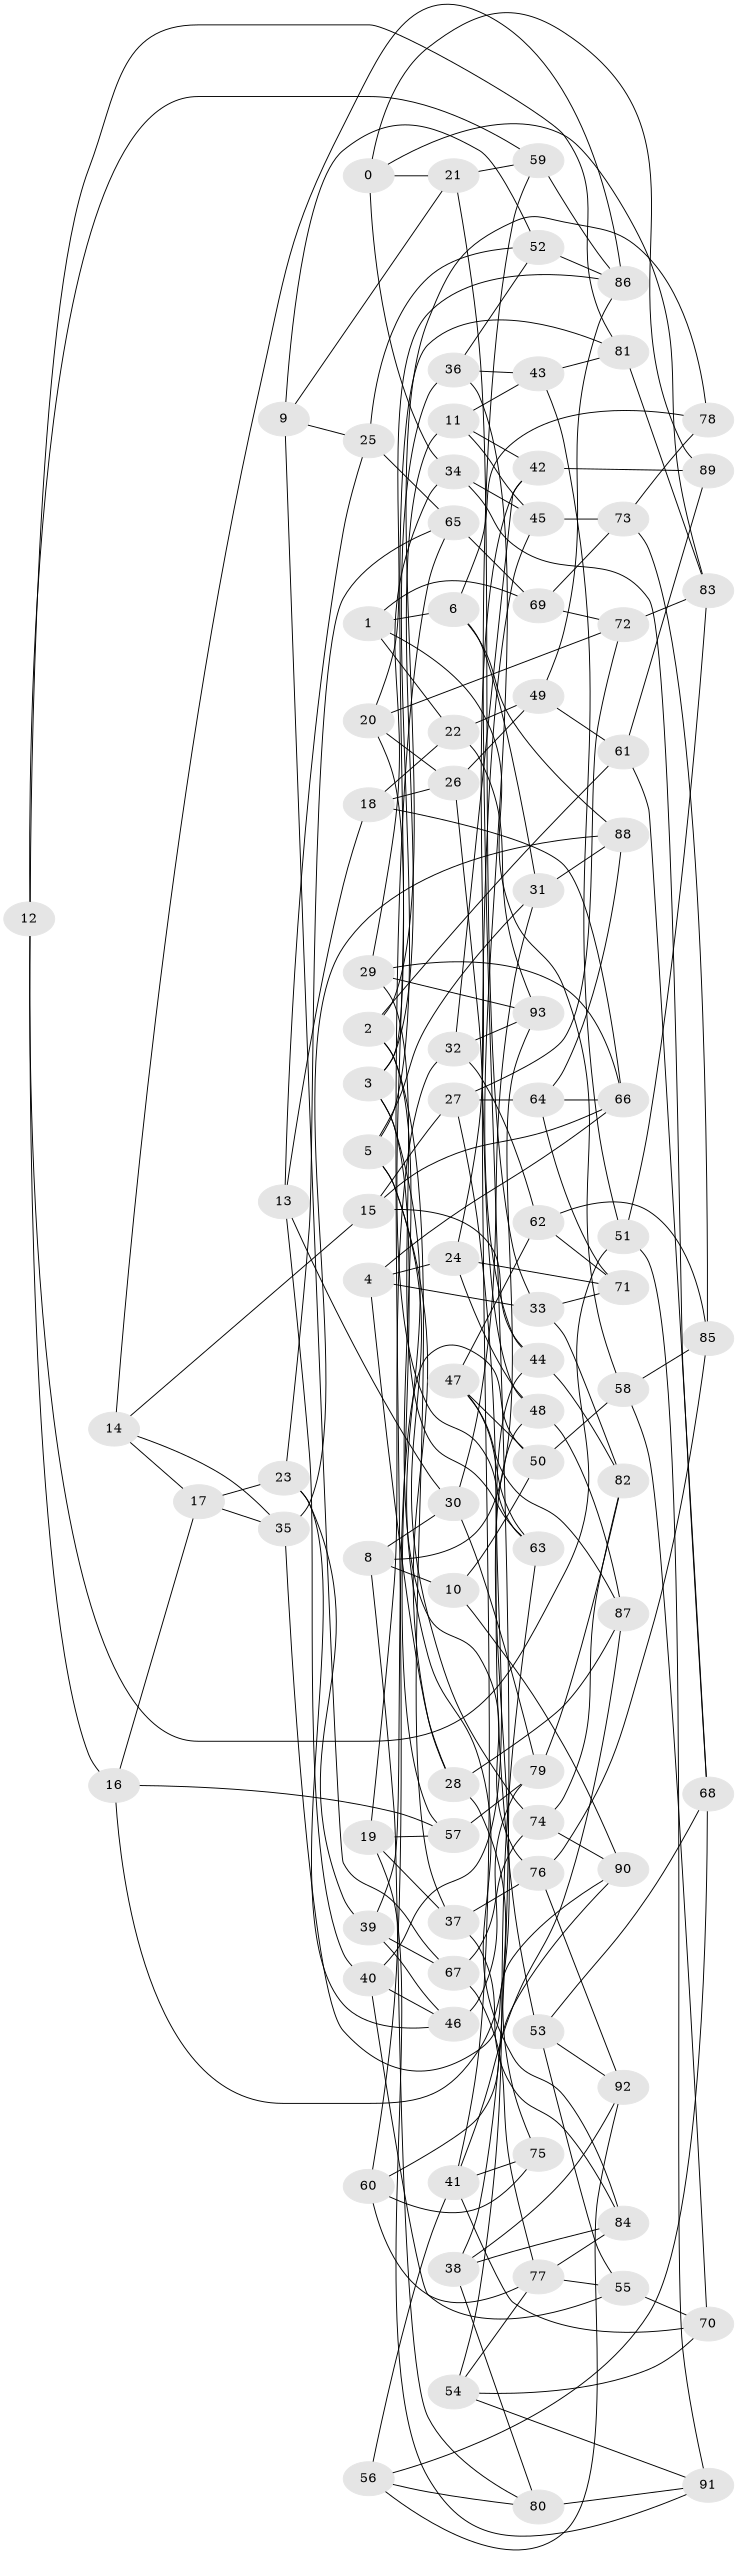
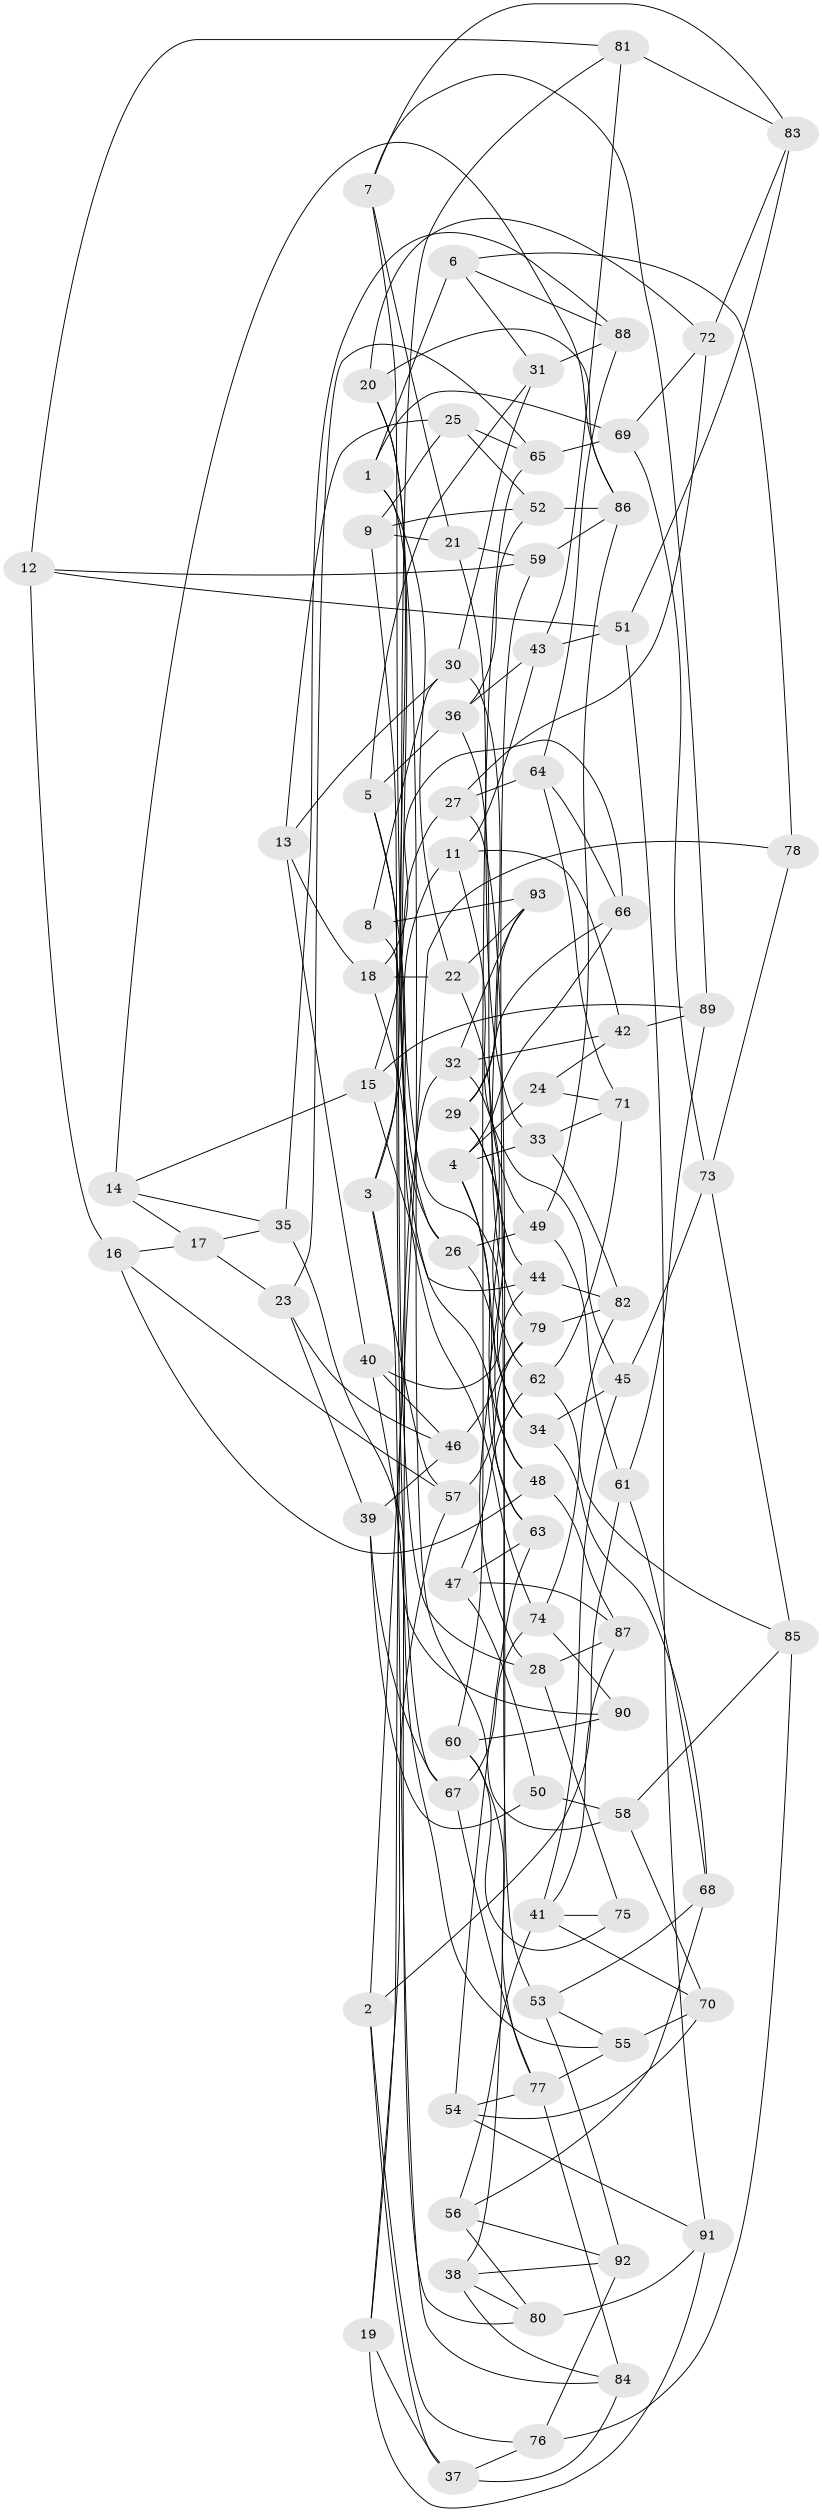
(369, 176) -> (369, 190)
(518, 1138) -> (526, 1011)
(478, 1320) -> (489, 1326)
(454, 1590) -> none
